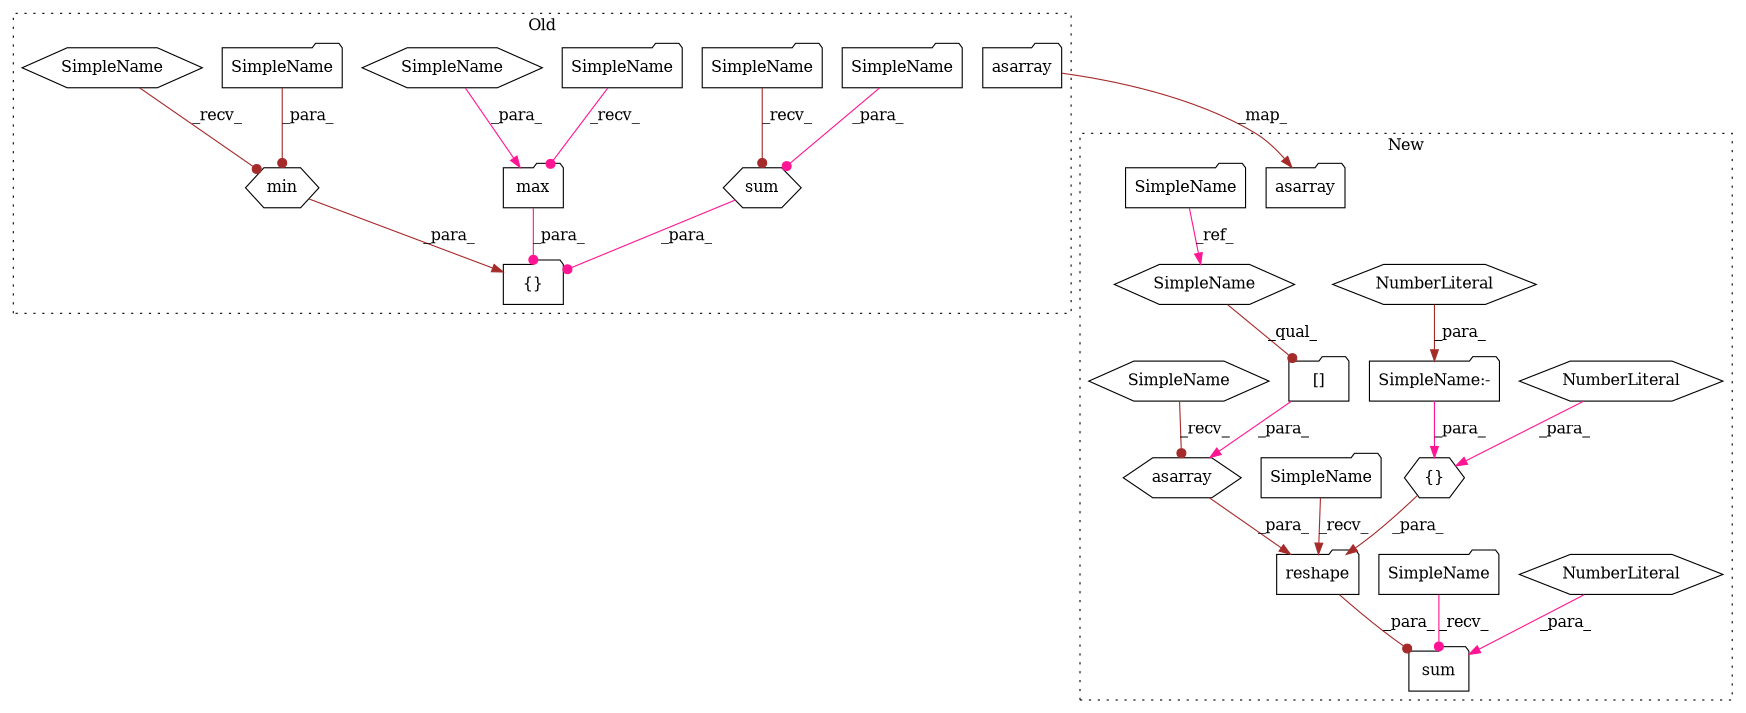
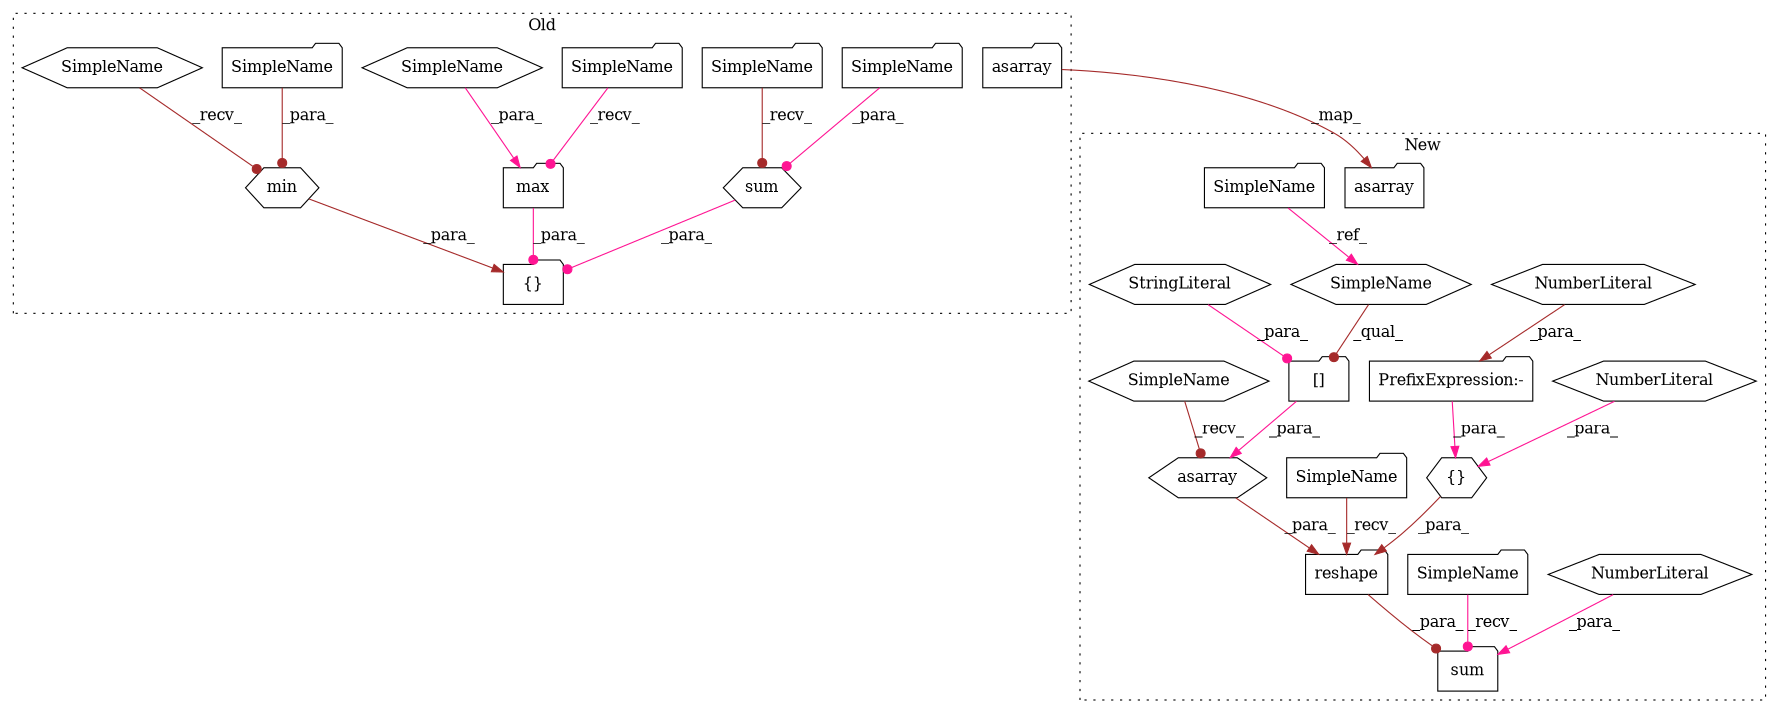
none -> (1180, 284)
(1434, 381) -> (1451, 381)
